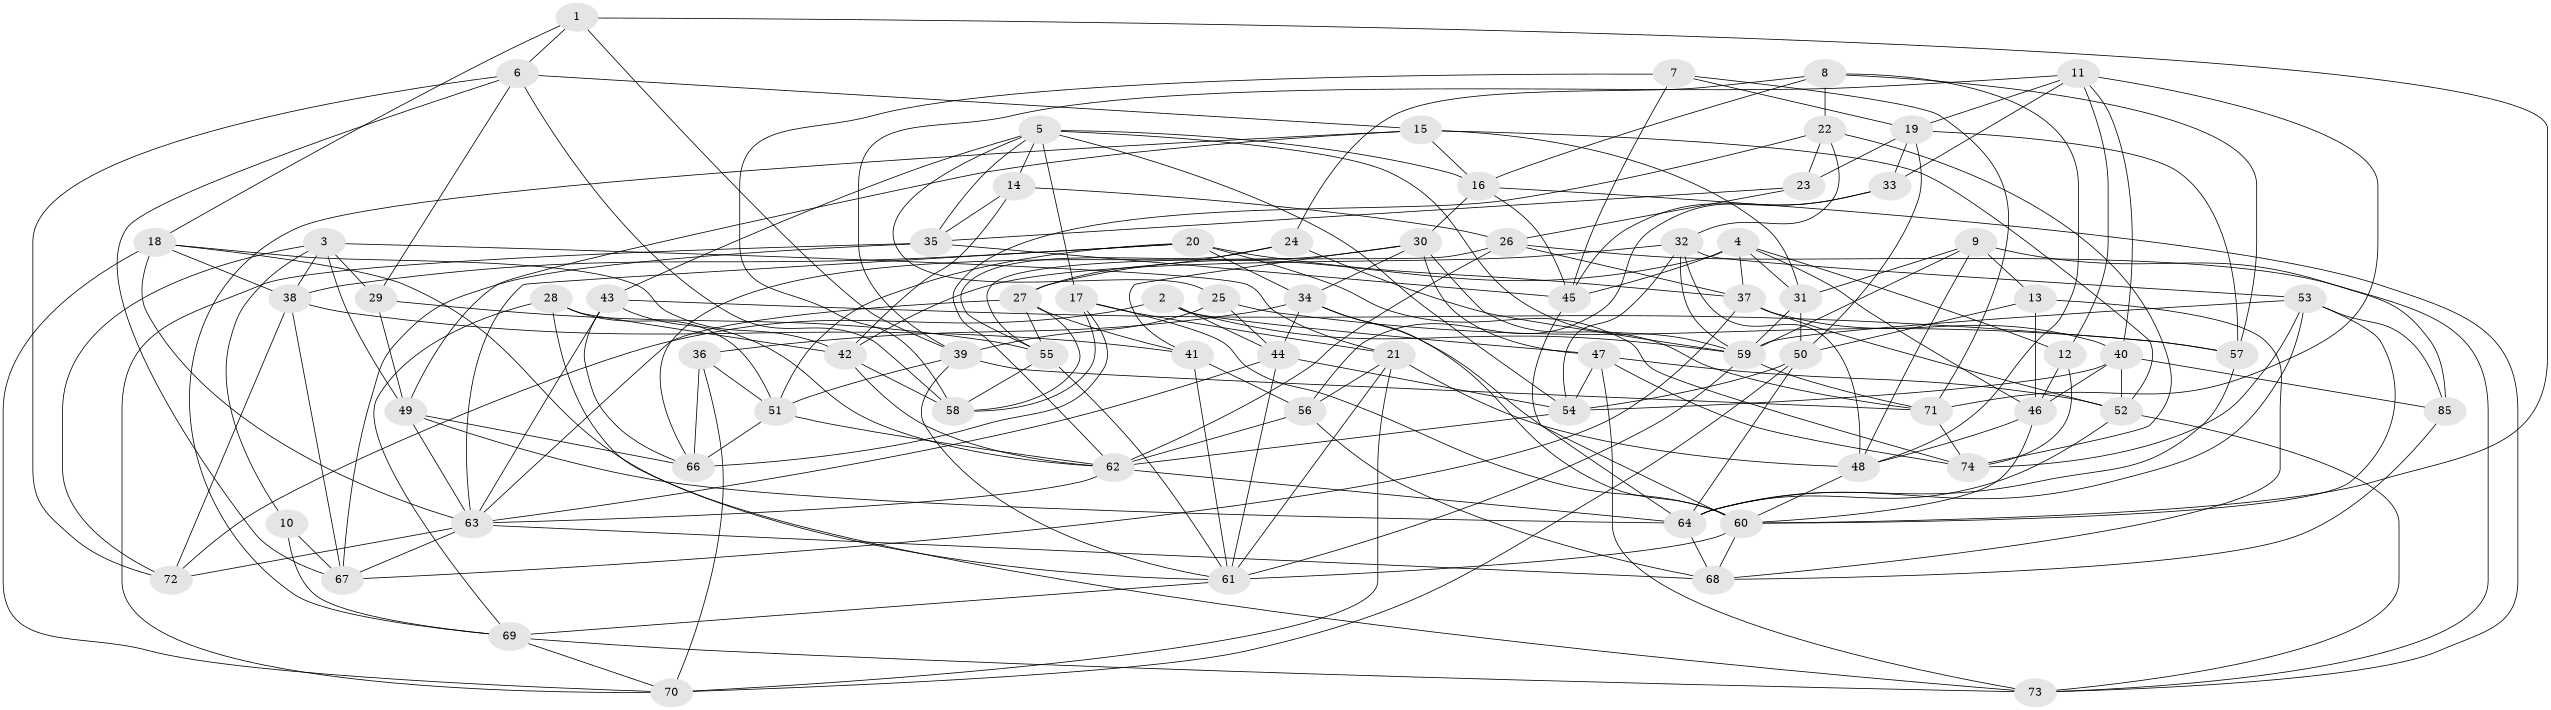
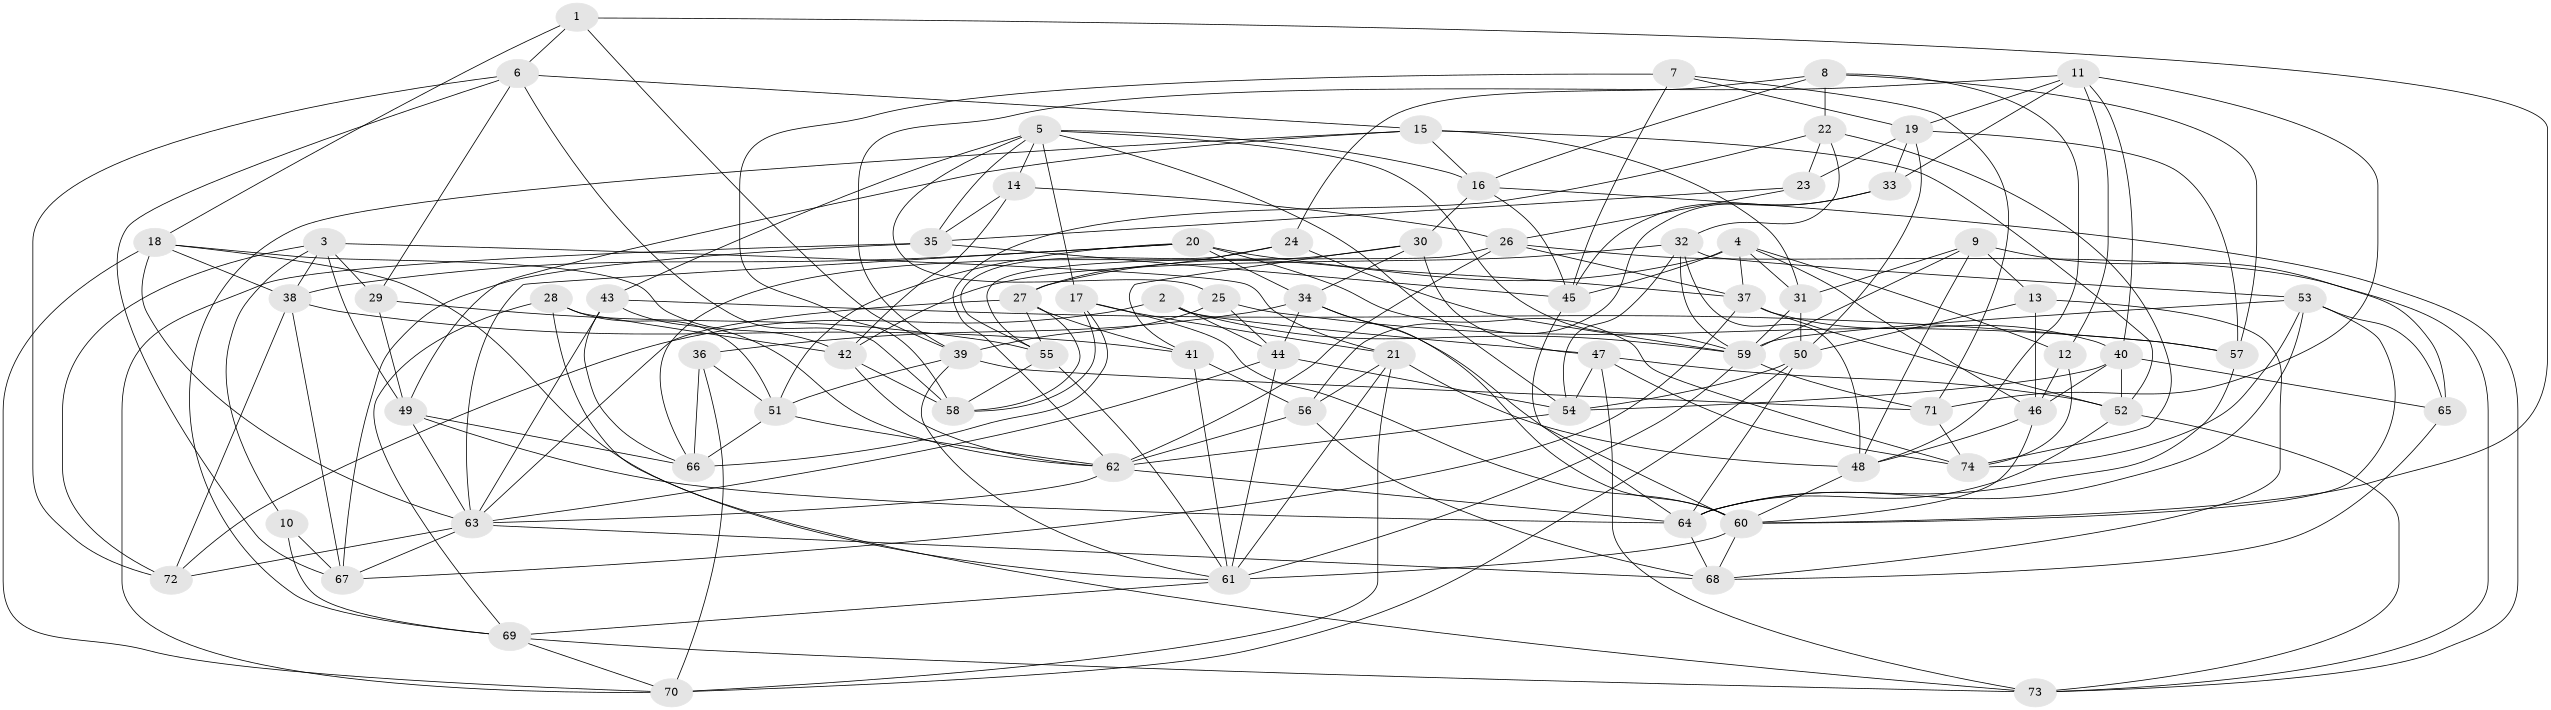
(1684, 355) -> none
(2445, 411) -> (2445, 411)
